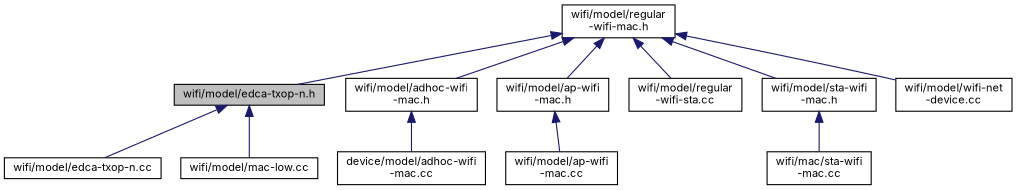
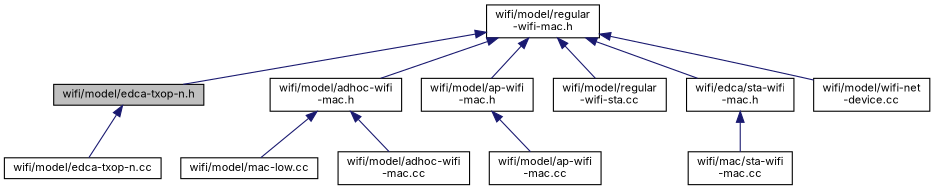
(819, 95) -> (740, 95)
(249, 137) -> (285, 138)
(411, 168) -> (404, 168)
